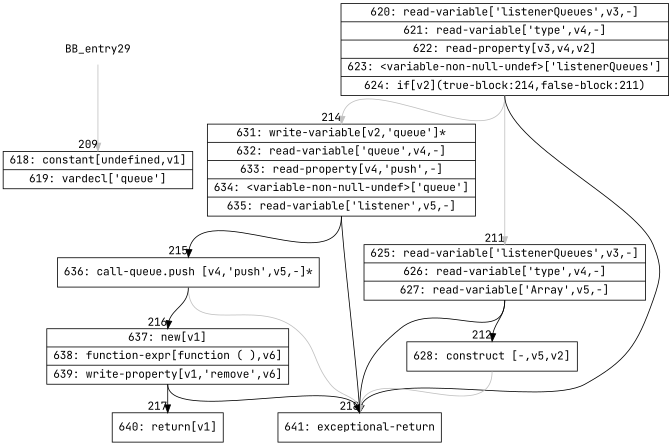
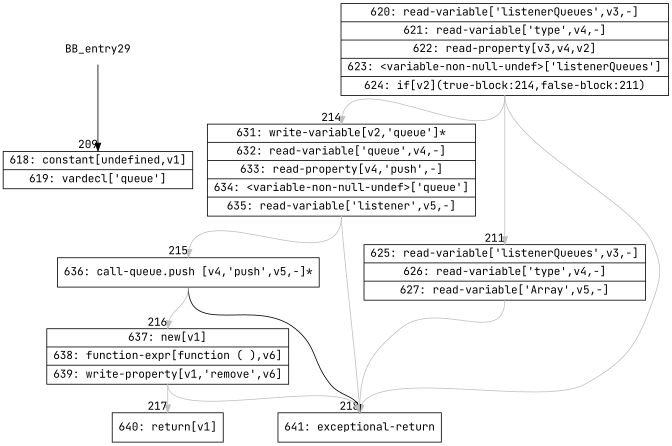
(98, 104) -> (98, 104)
(269, 237) -> (269, 237)
(181, 305) -> (181, 305)
(350, 310) -> (350, 310)
(414, 321) -> (414, 321)
(285, 323) -> (285, 323)
(640, 332) -> (640, 332)
(492, 356) -> none
(168, 394) -> (168, 394)
(260, 399) -> (260, 399)
